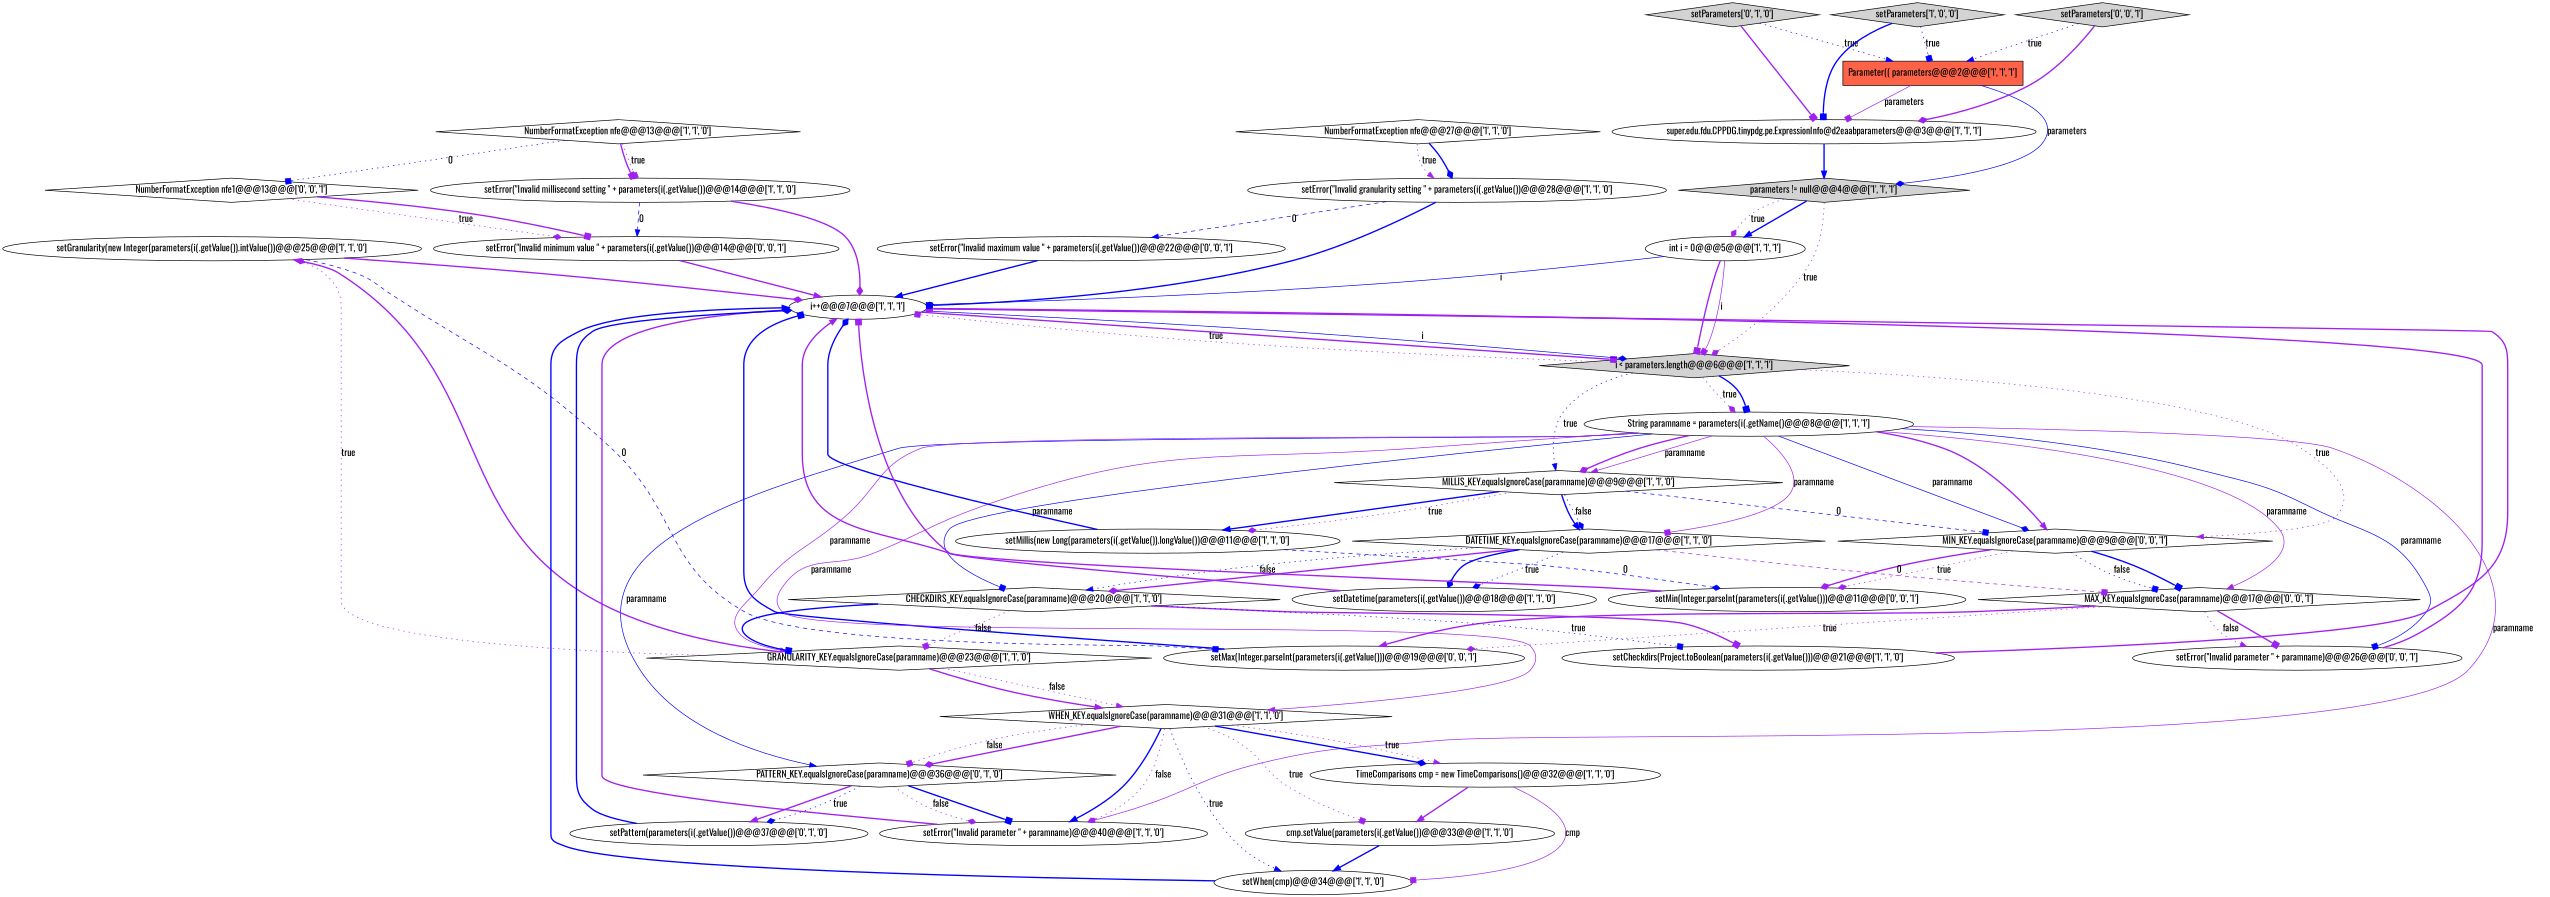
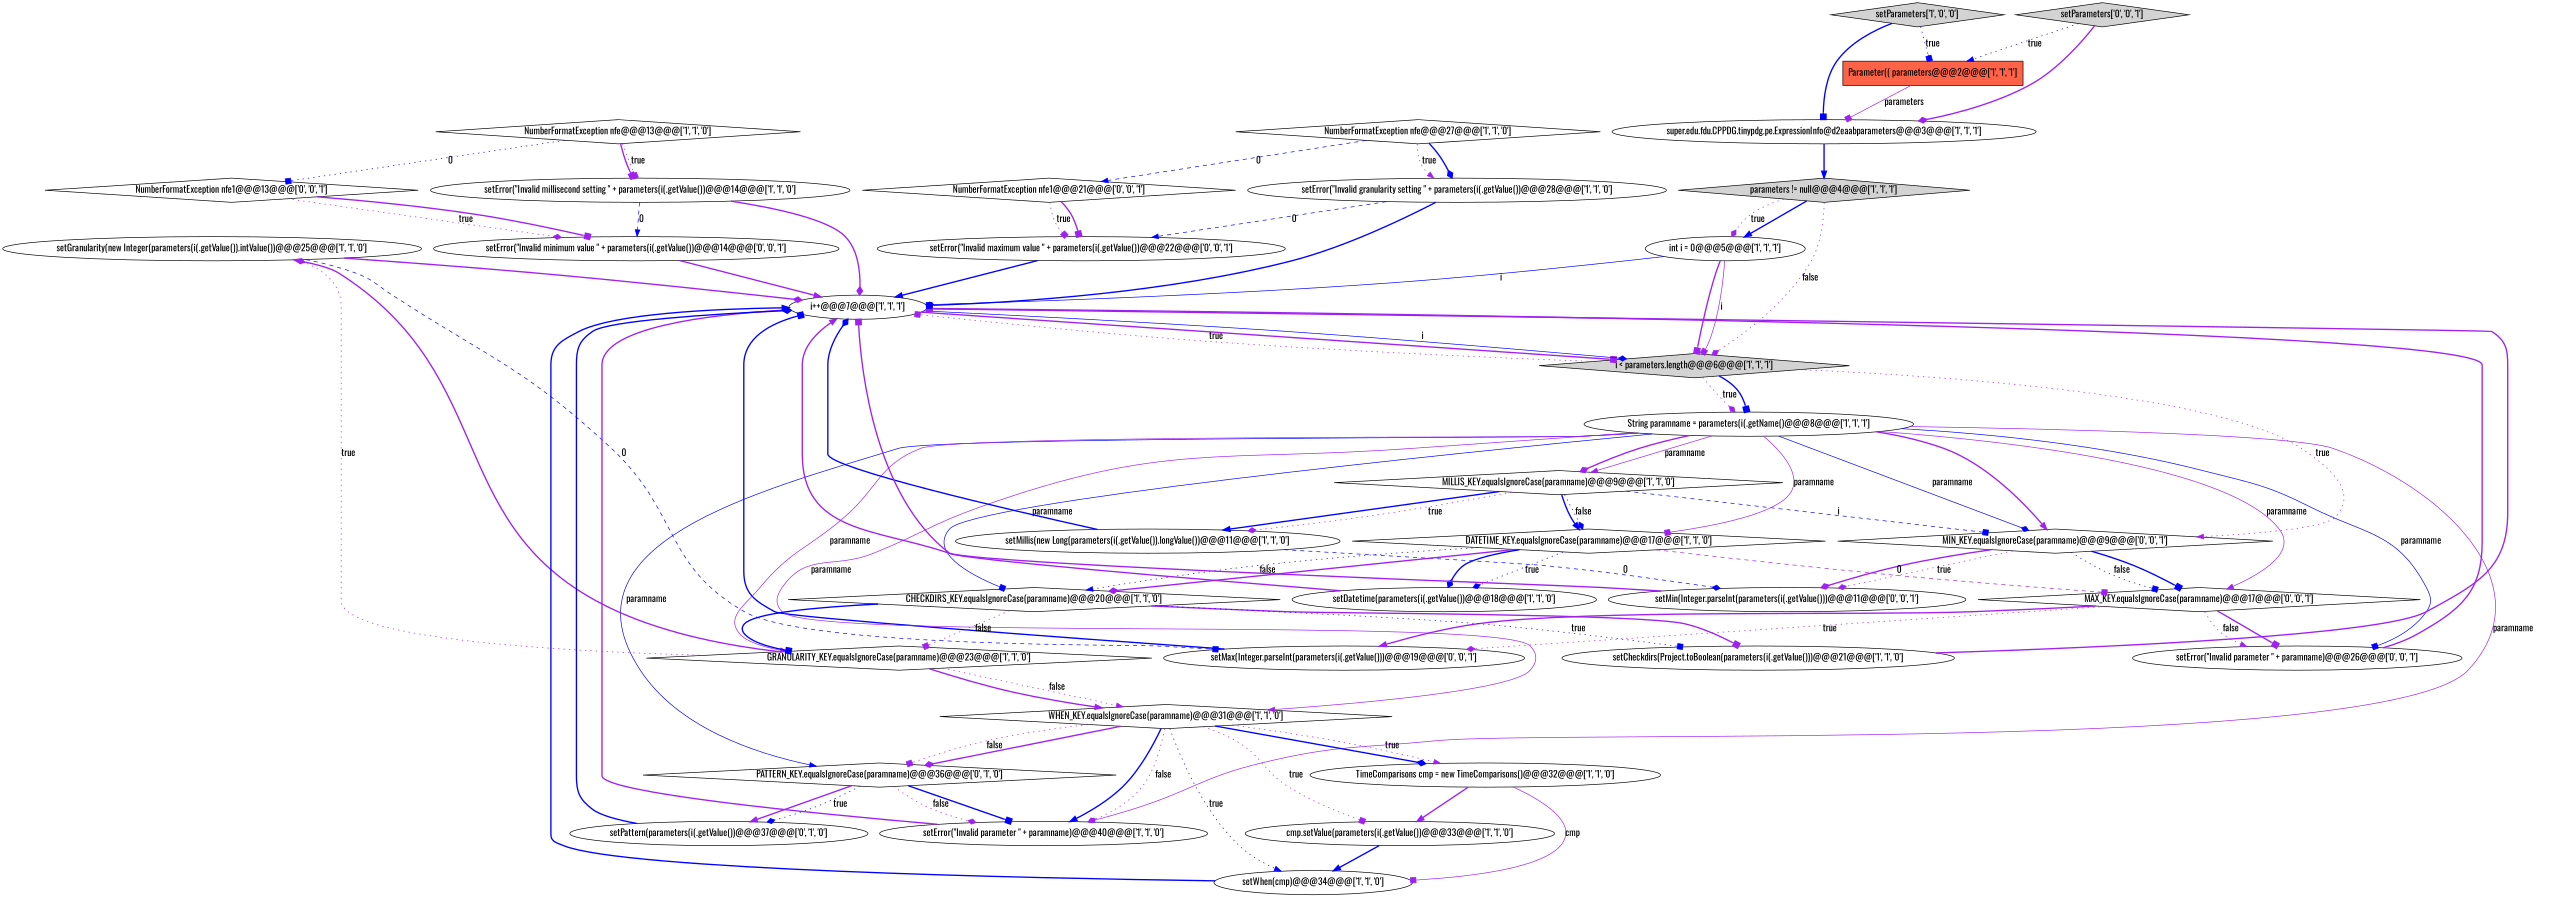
(1733, 15) -> none
(2023, 157) -> none
none -> (1049, 190)
(1811, 278) -> (1811, 278)
(1573, 402) -> none
(1839, 512) -> (1839, 512)
